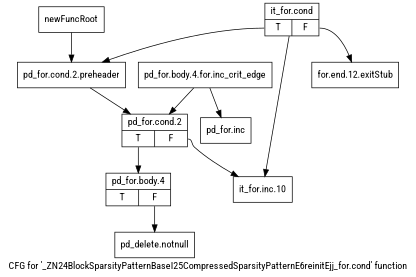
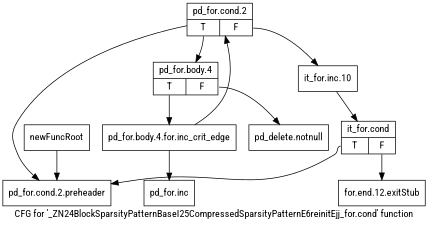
(107, 99) -> (66, 73)
(278, 103) -> (345, 103)
none -> (169, 106)
